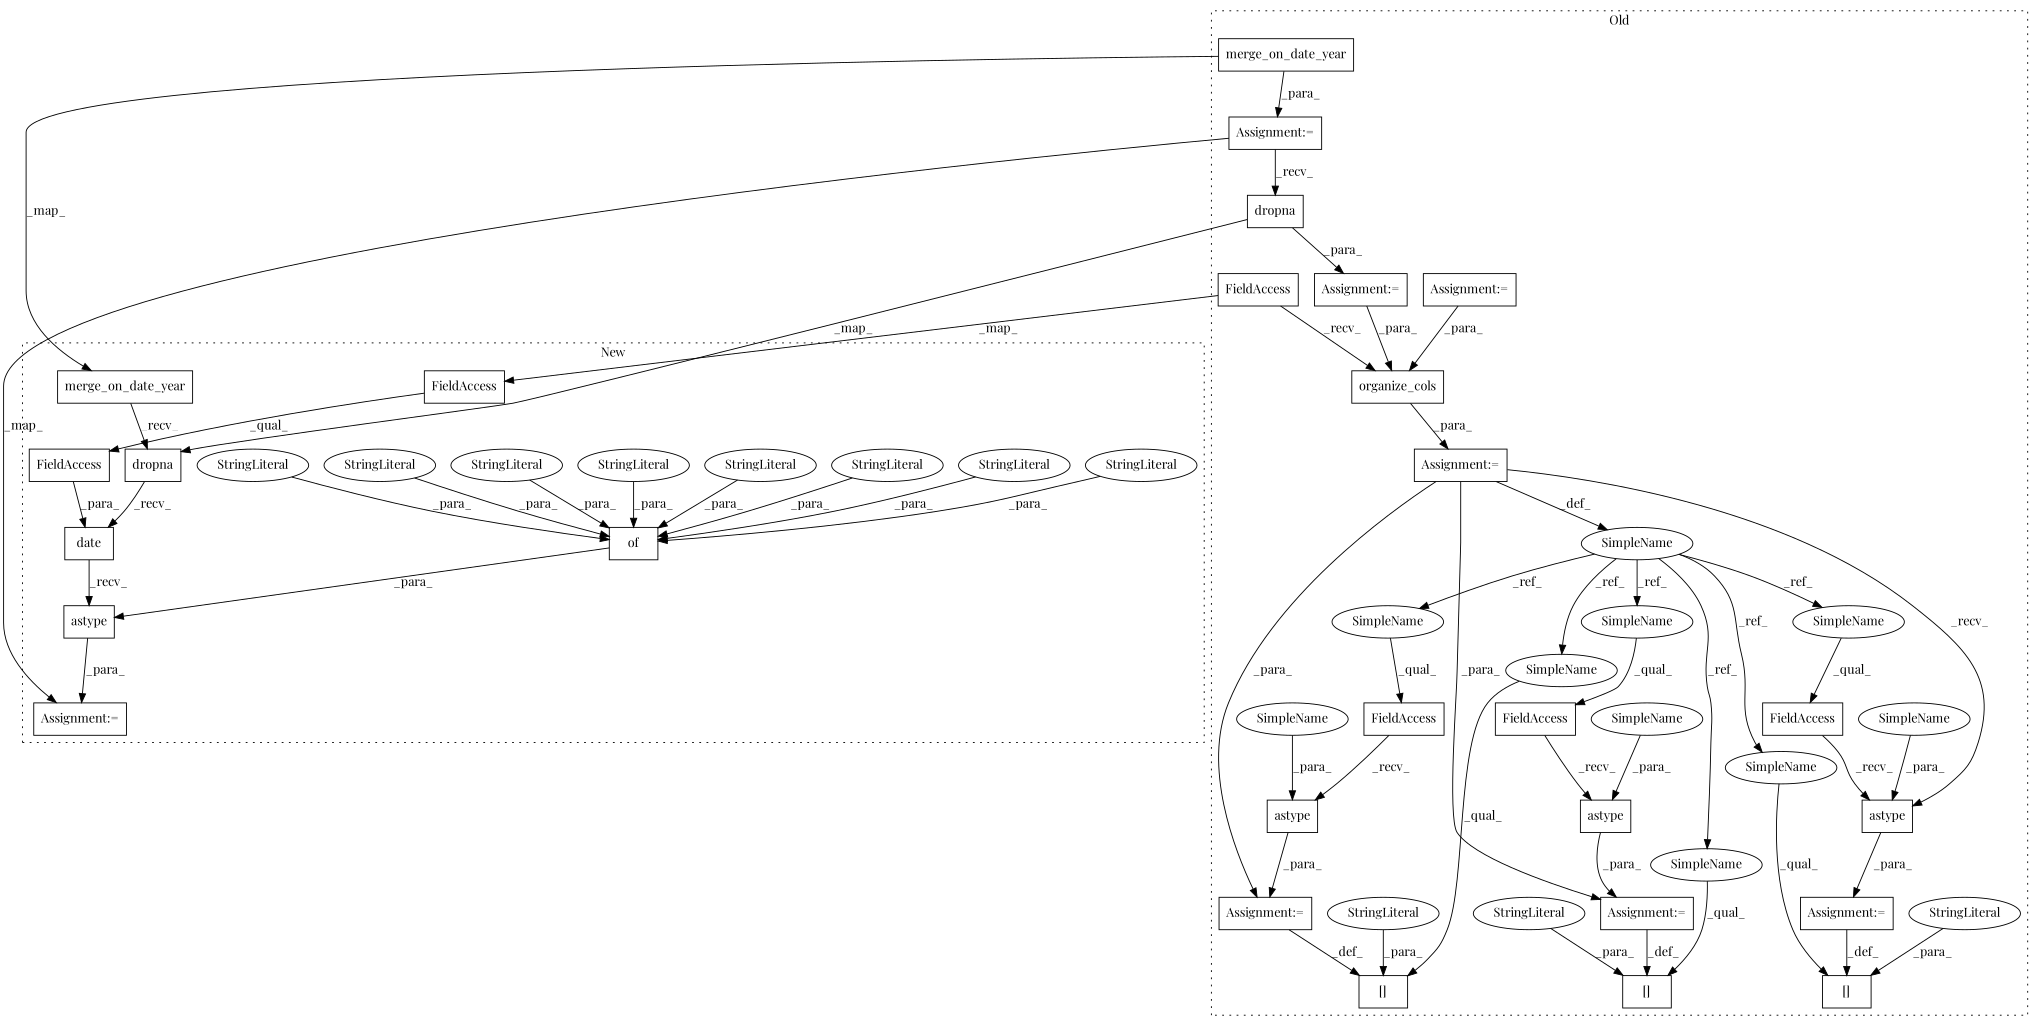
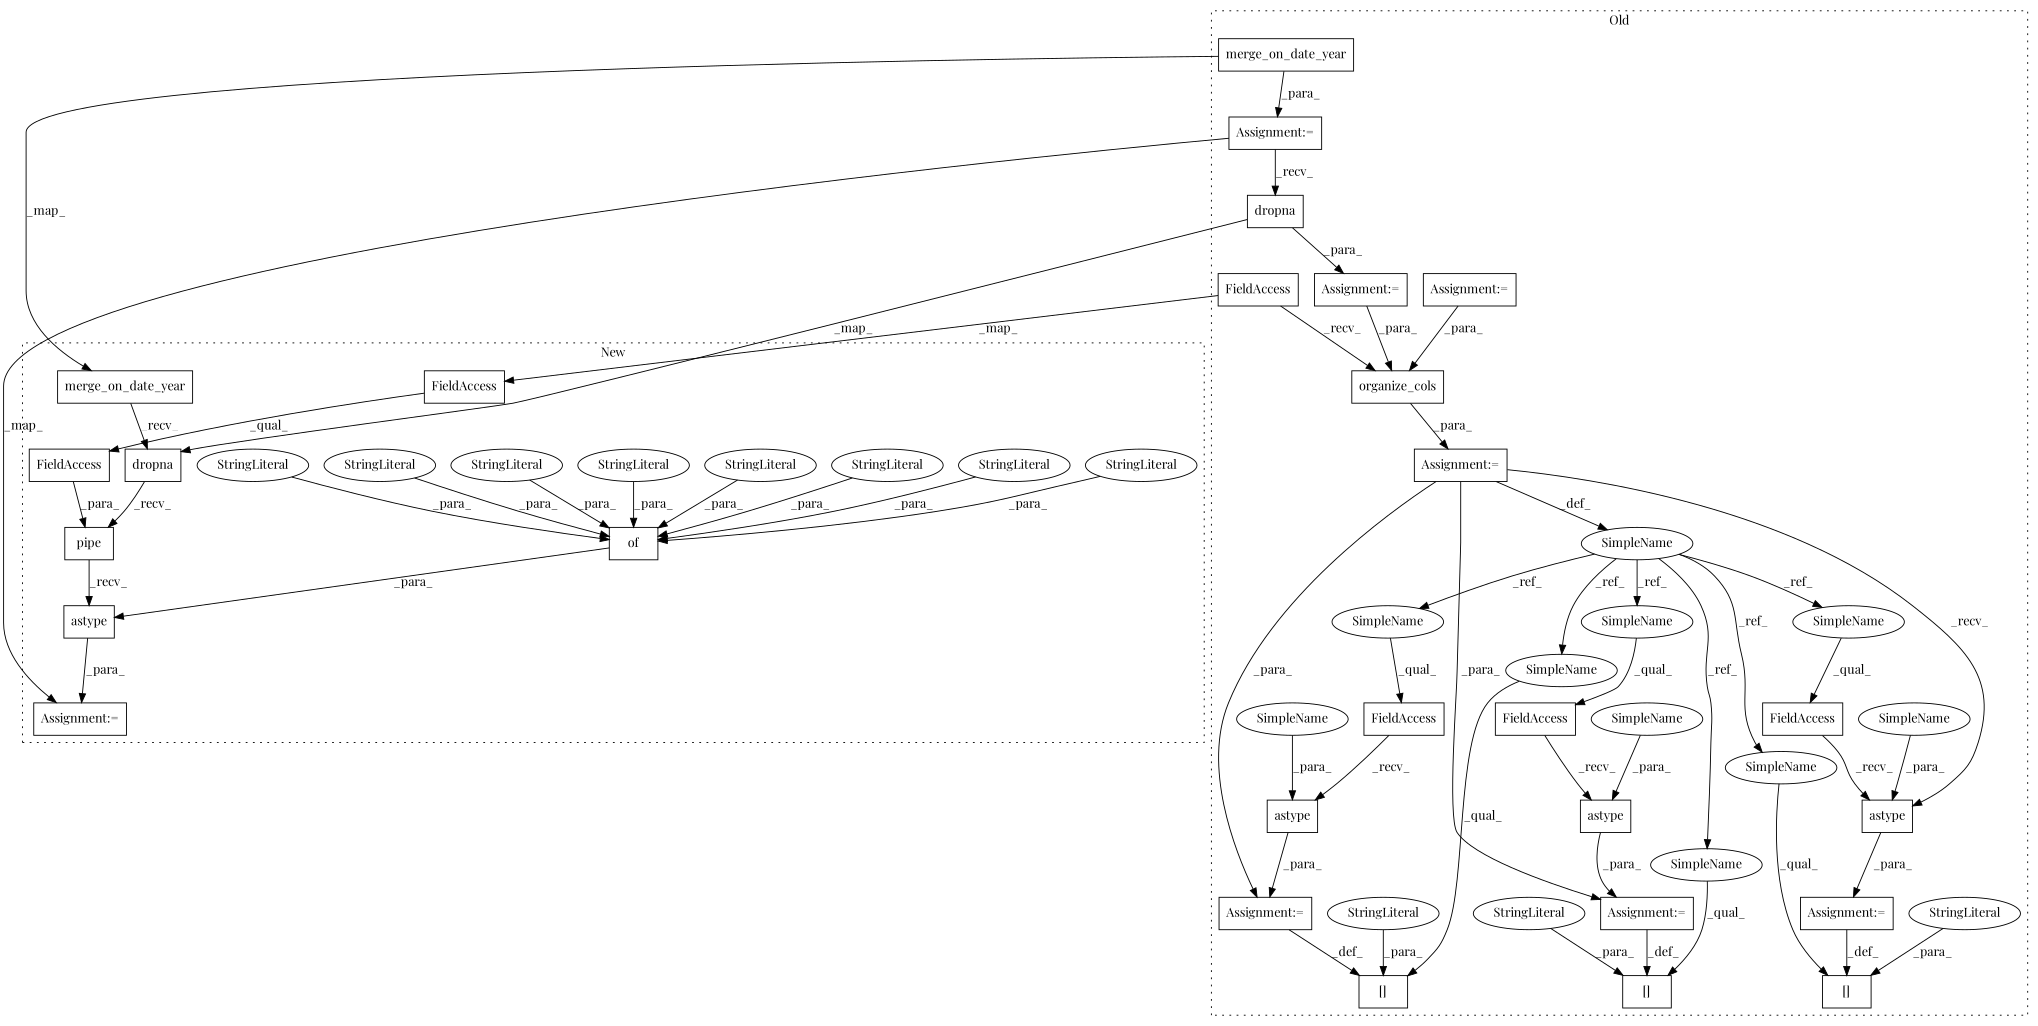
(89, 544) -> (89, 544)
